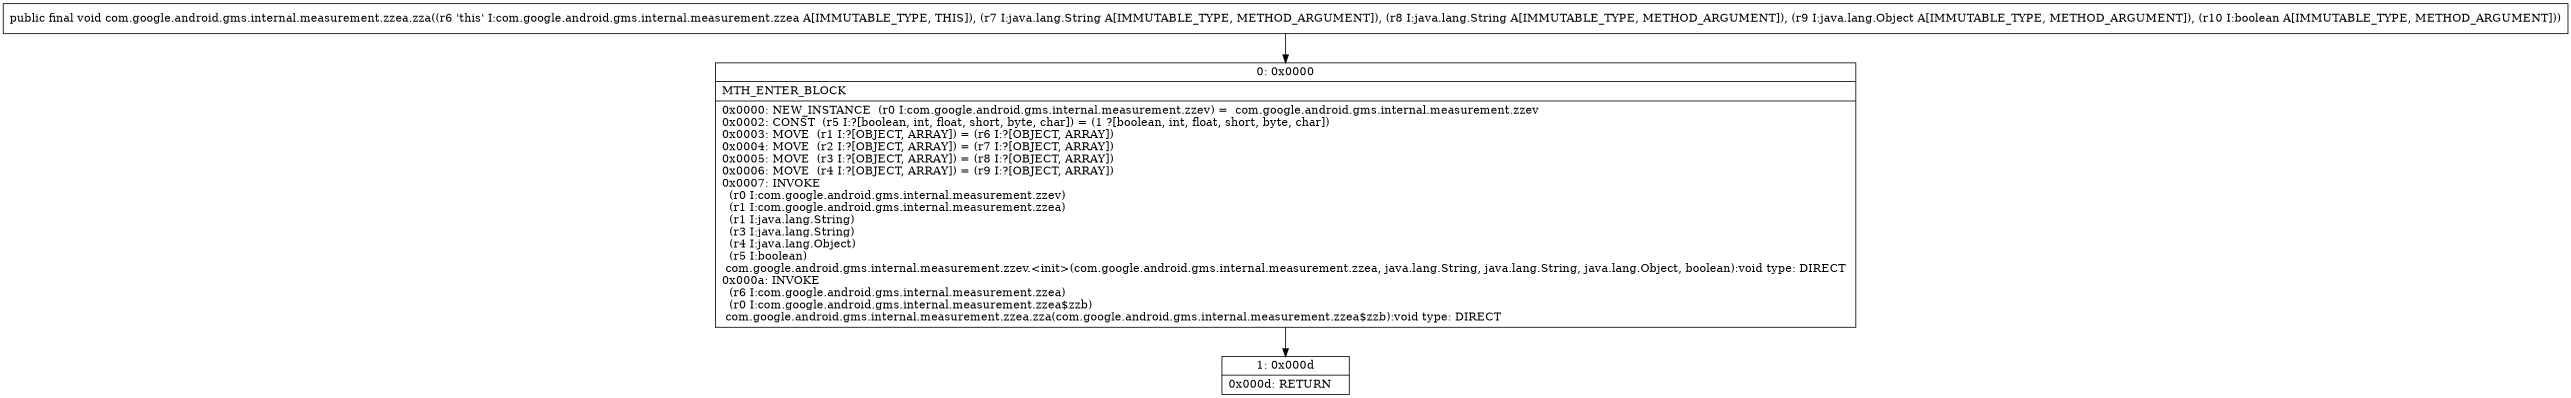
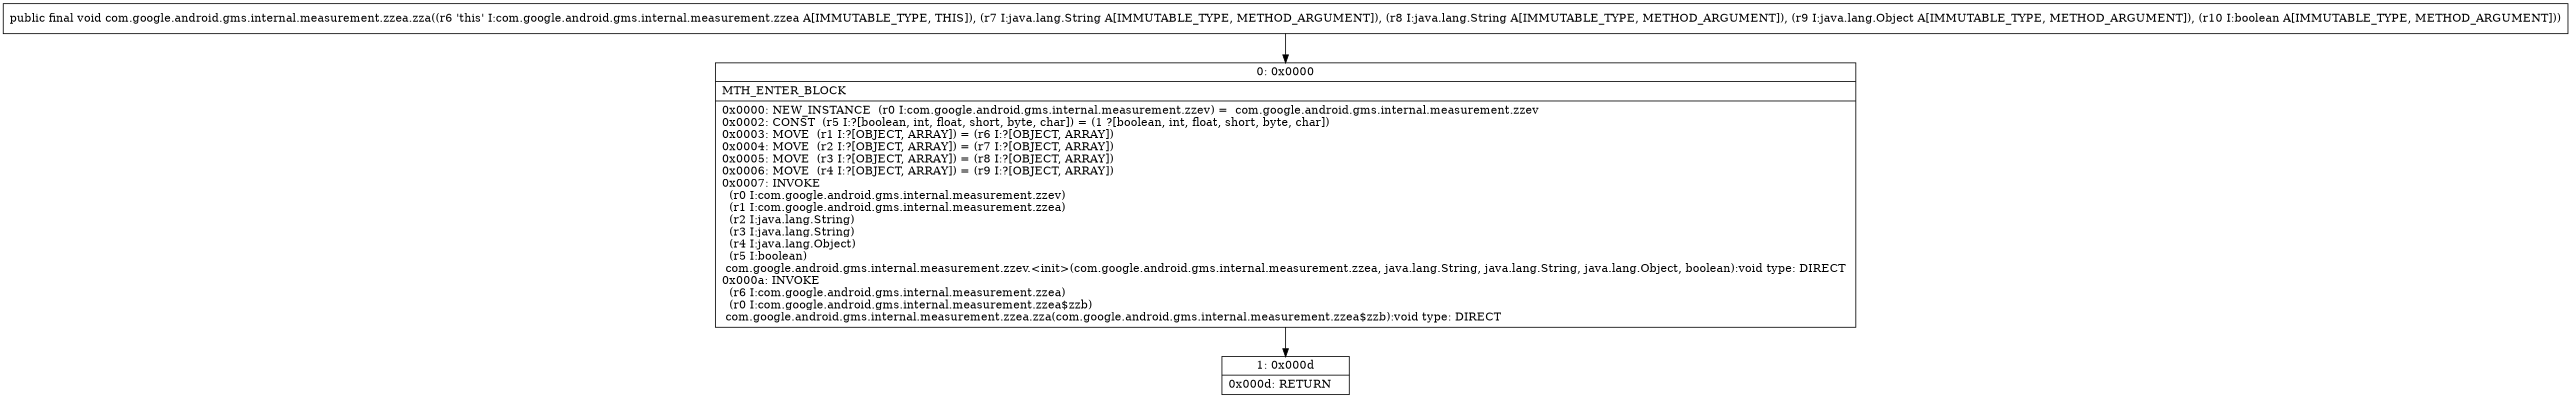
(788, 220) -> (788, 220)
